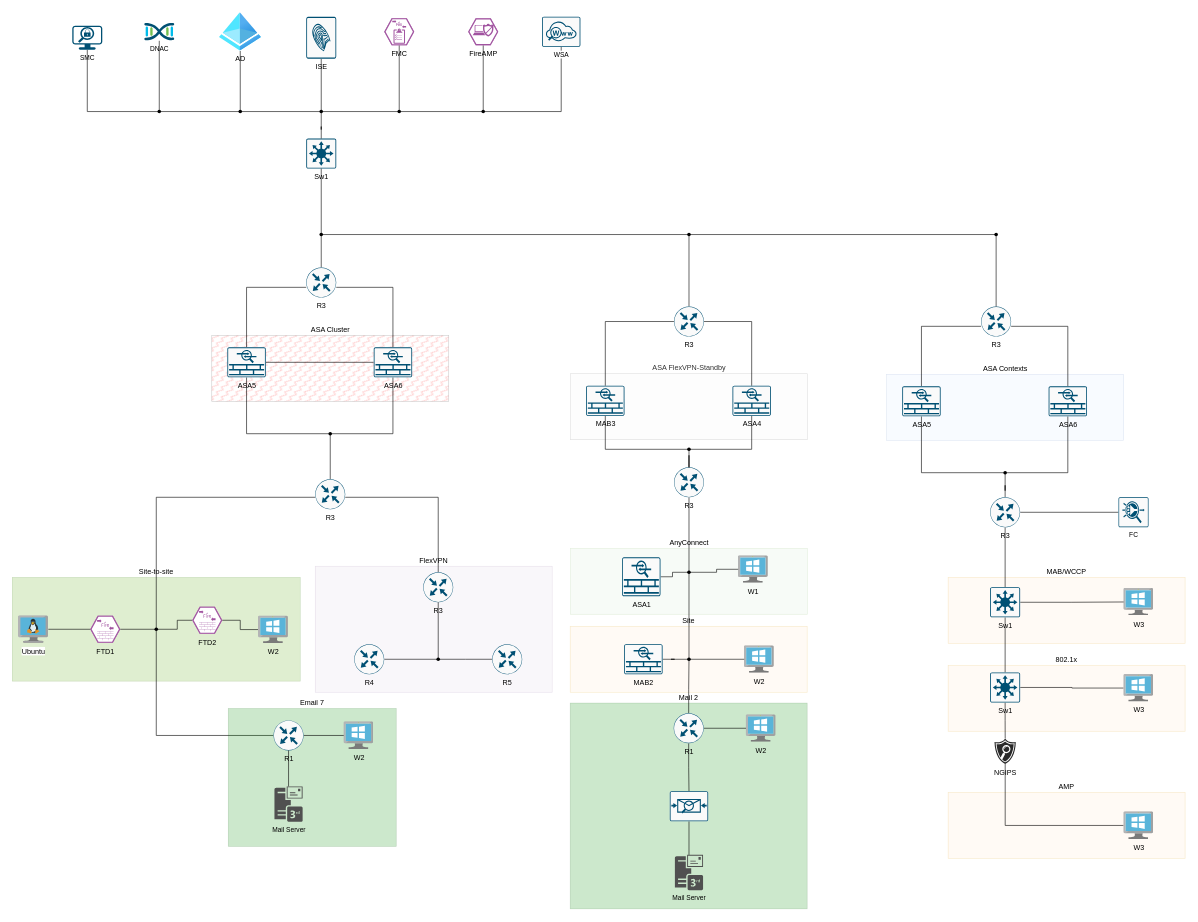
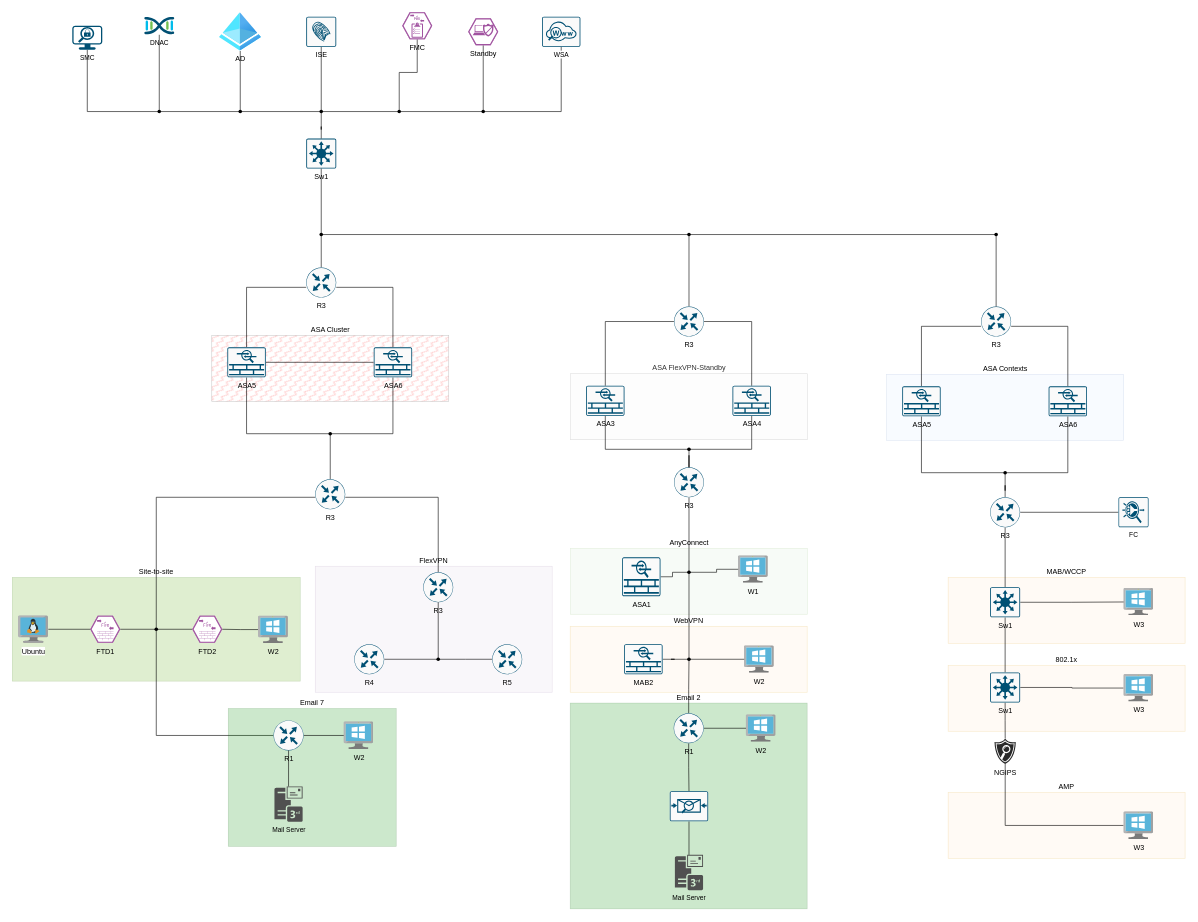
(159, 32) -> (159, 26)
(399, 32) -> (417, 26)
(321, 38) -> (321, 32)
(484, 54) -> (484, 54)
(606, 424) -> (606, 424)
(207, 620) -> (207, 629)
(689, 620) -> (689, 620)
(689, 697) -> (689, 697)
